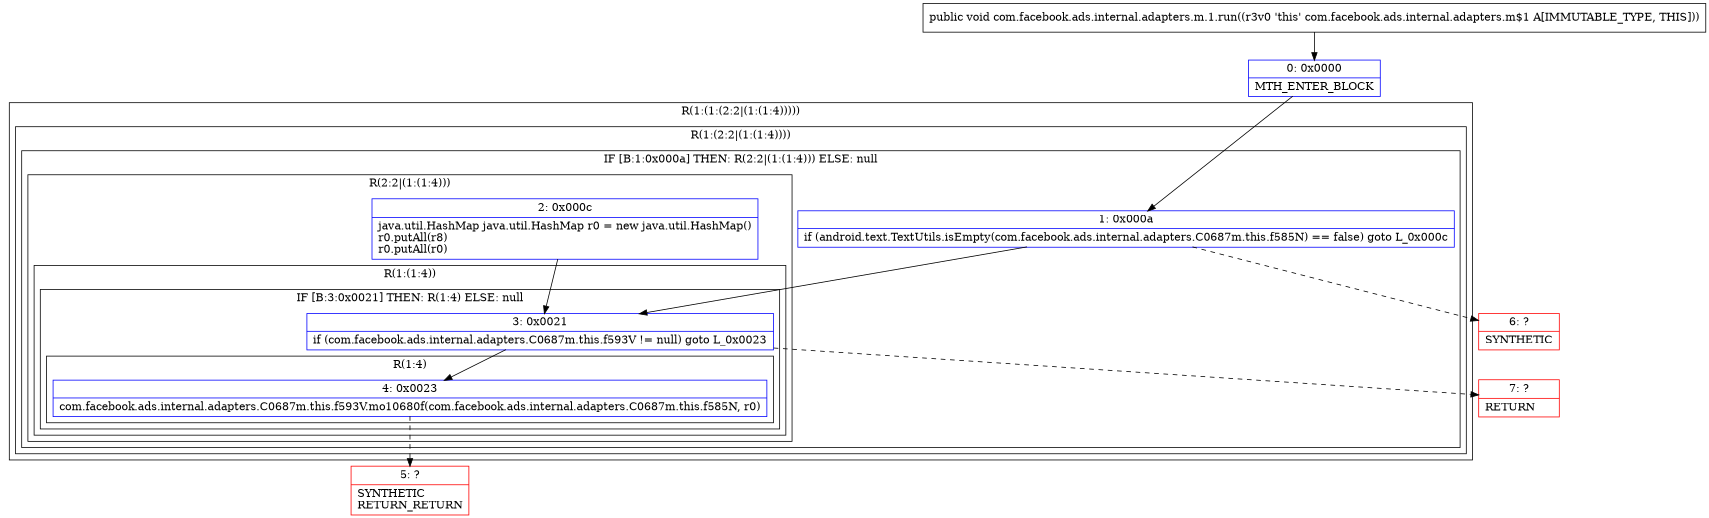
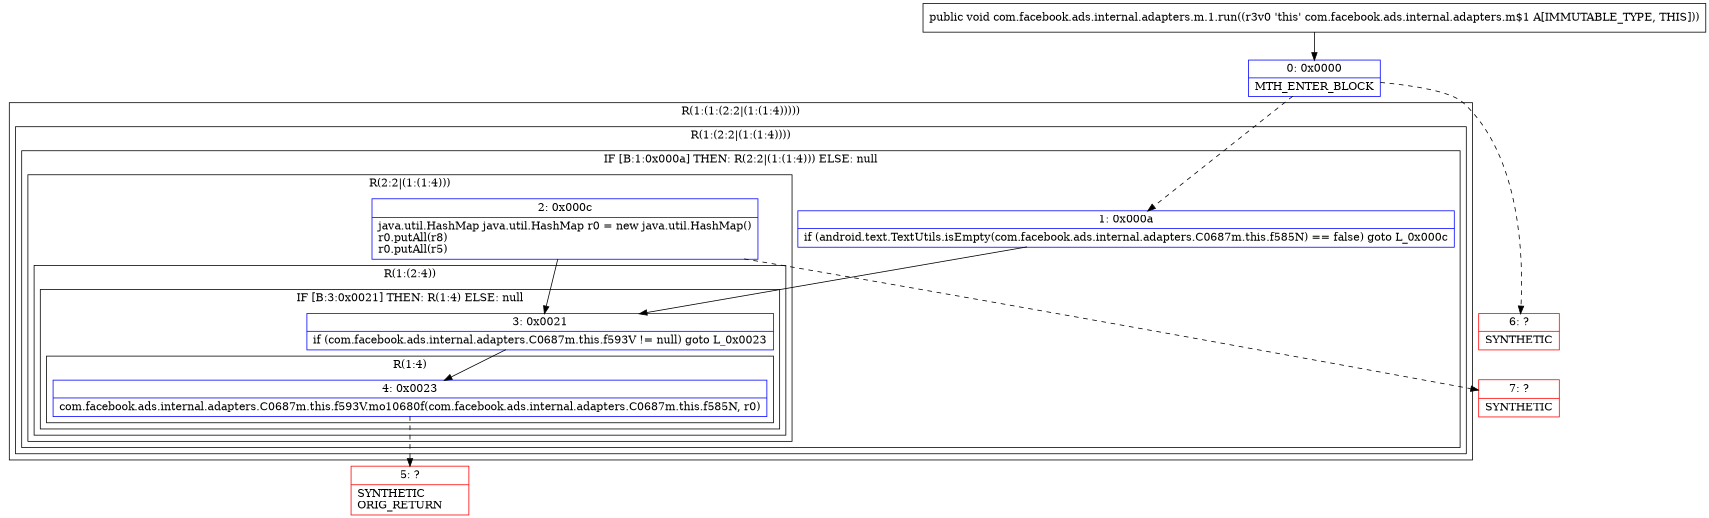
(1230, 146) -> (1230, 146)
(413, 250) -> (413, 250)
(410, 274) -> (410, 274)
(1332, 283) -> (1499, 157)
(1122, 371) -> (1108, 323)
(1510, 407) -> (1519, 407)
(410, 505) -> (400, 505)
